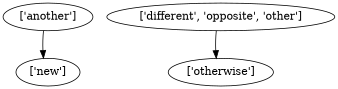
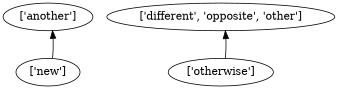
(43, 41) -> (53, 48)
(216, 41) -> (226, 48)
